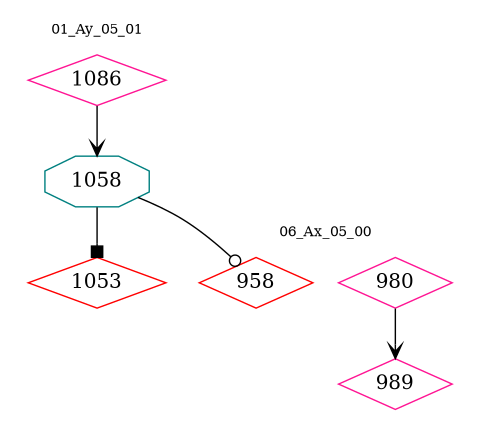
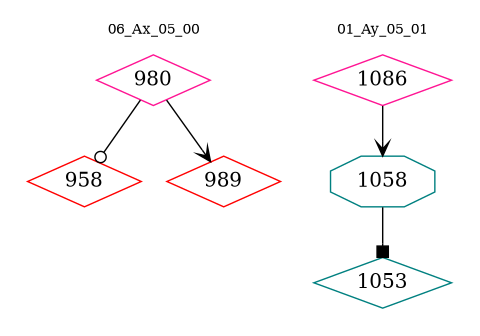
(199, 230) -> (122, 126)
(97, 283) -> (383, 283)
(395, 384) -> (224, 181)
